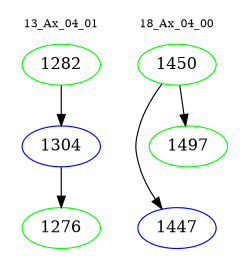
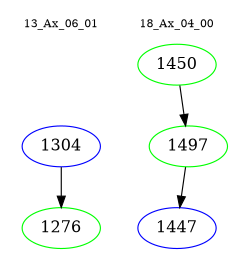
(61, 24) -> (61, 24)
(61, 65) -> none
(136, 141) -> (183, 182)
